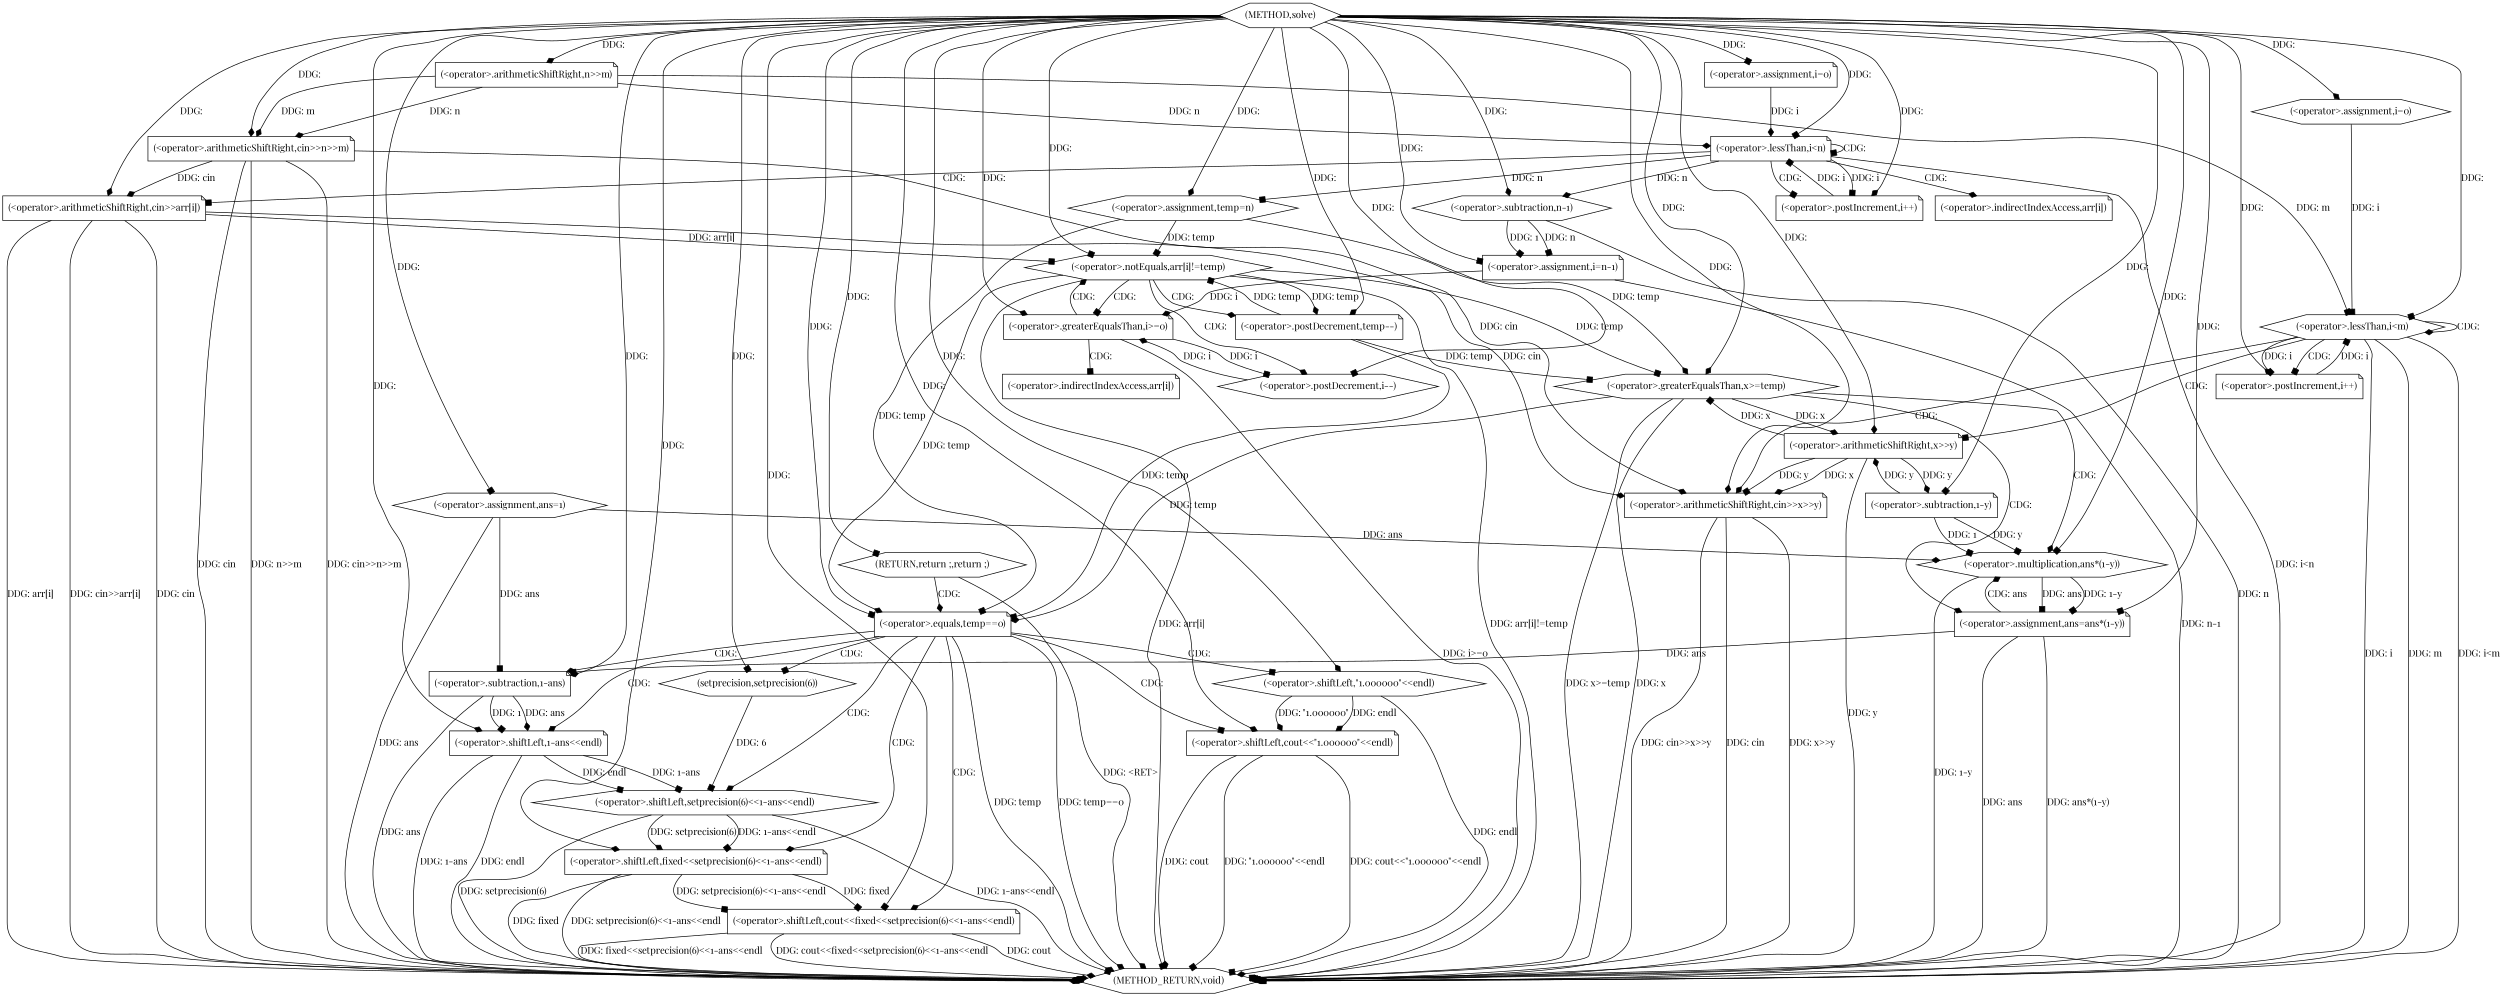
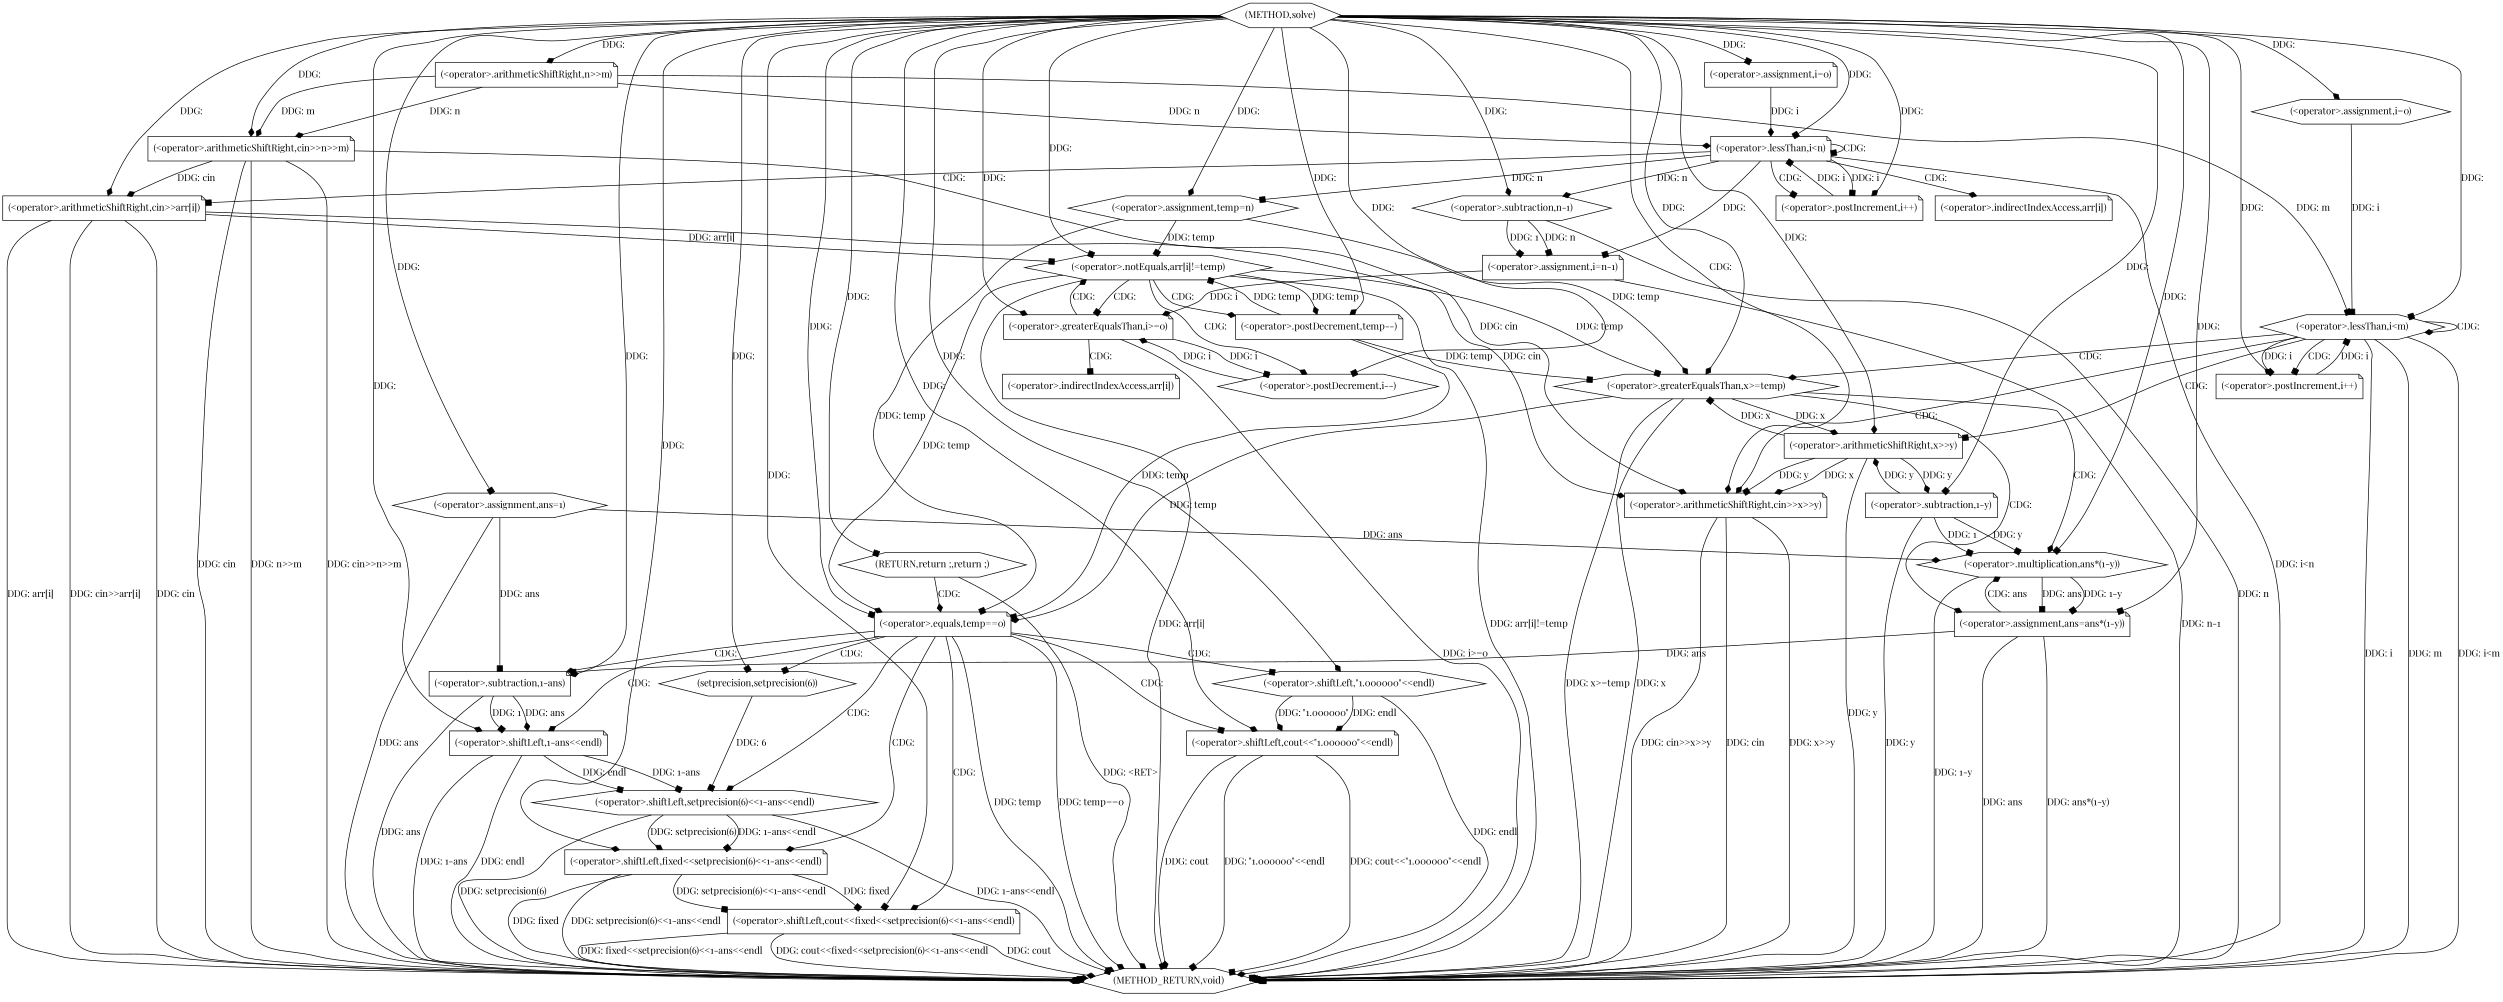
(1399, 147) -> (1692, 219)
(1722, 268) -> (1722, 268)
none -> (2041, 356)
none -> (1844, 960)
